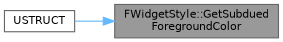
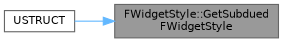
(197, 21) -> (197, 21)
